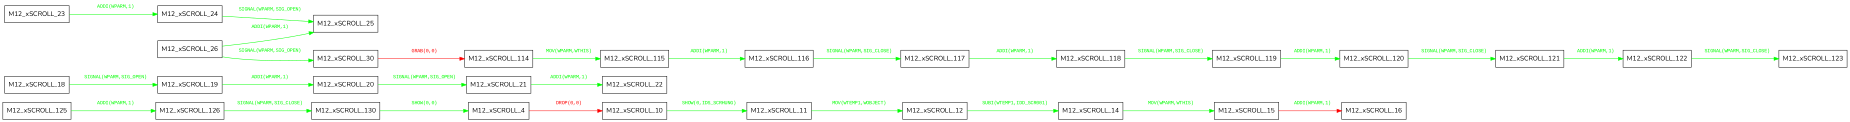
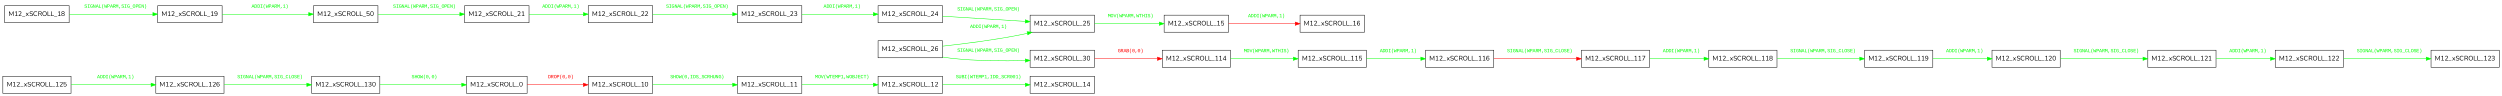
none -> (693, 14)
(855, 59) -> (1535, 59)
(346, 85) -> (346, 14)
(499, 111) -> (497, 85)
(1166, 111) -> (1127, 24)
